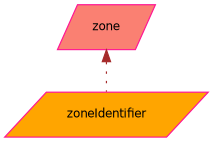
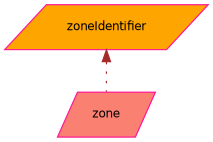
(106, 77) -> (106, 77)
